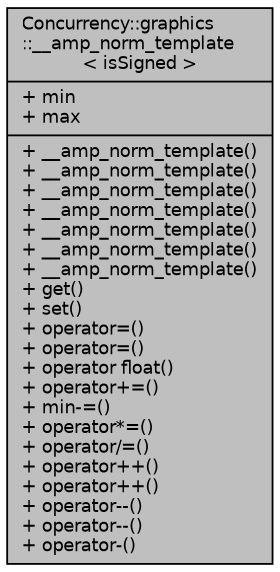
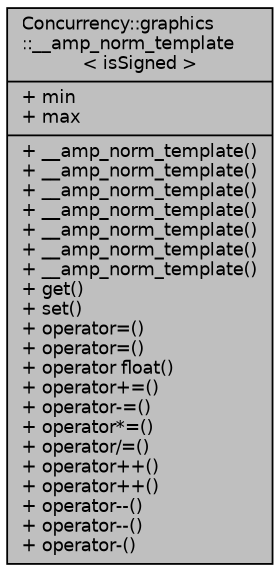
(66, 408) -> (87, 408)
